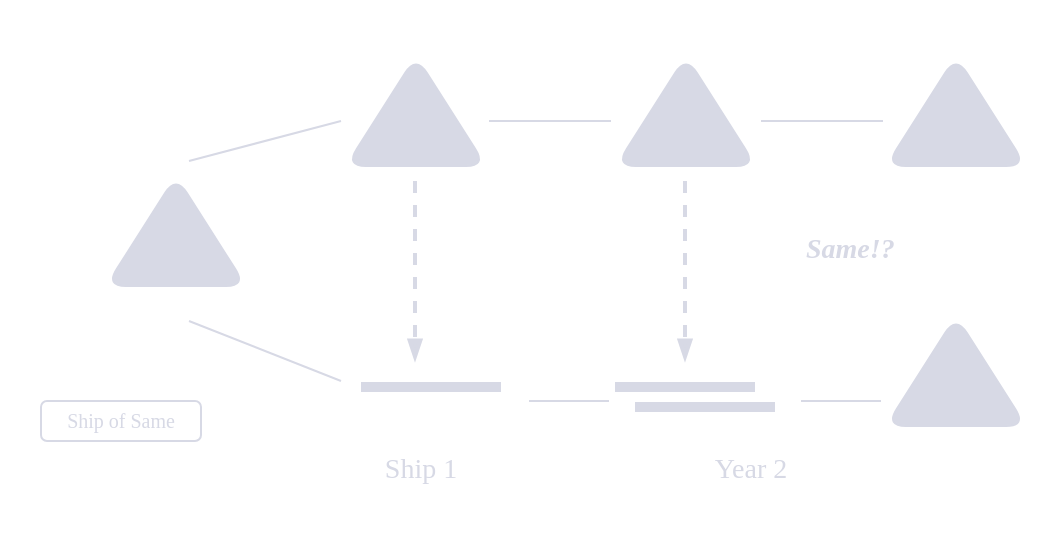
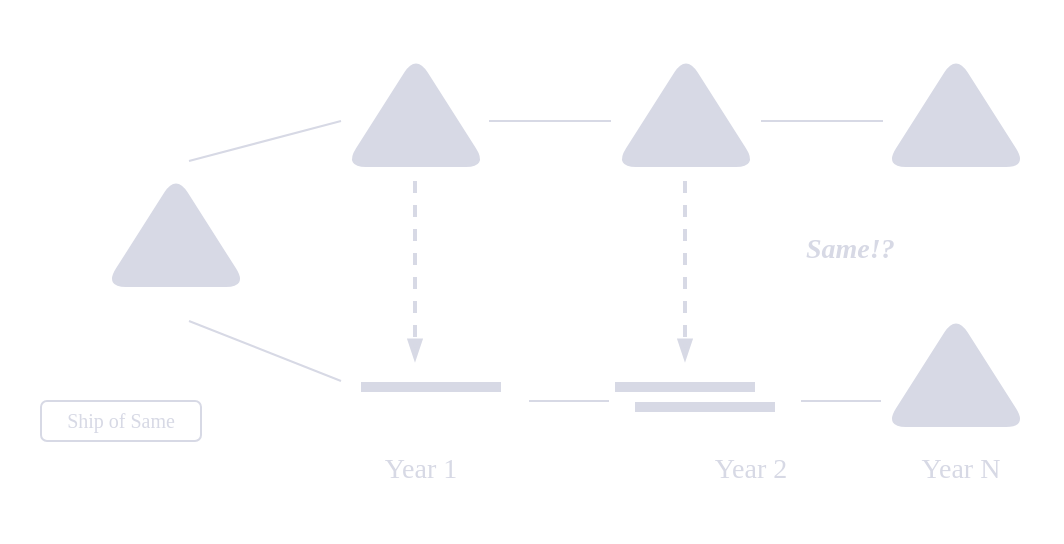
(422, 471) -> (422, 471)
none -> (961, 471)
